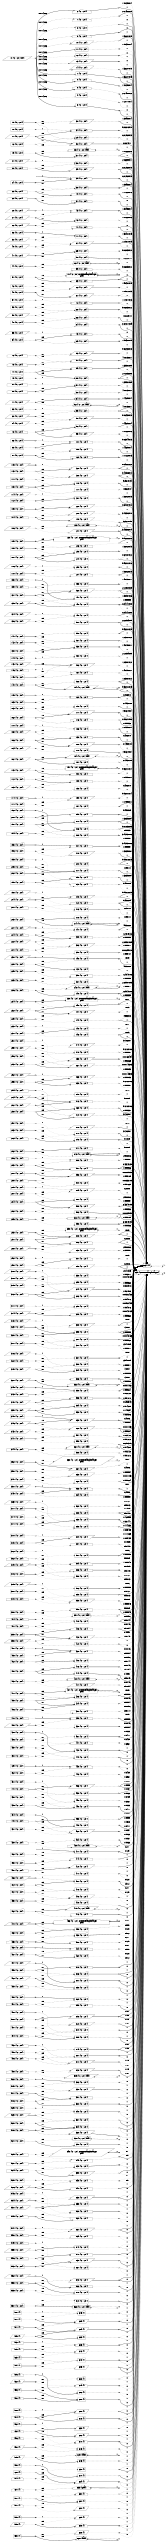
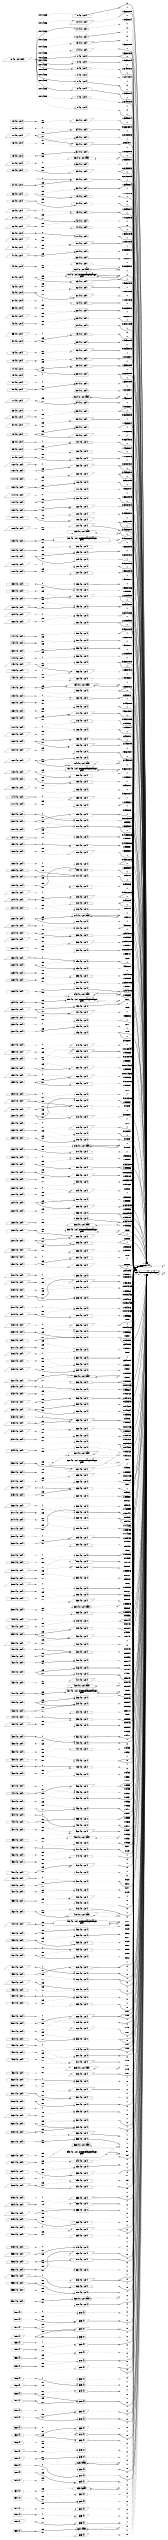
none -> (82, 662)
none -> (17, 1848)
